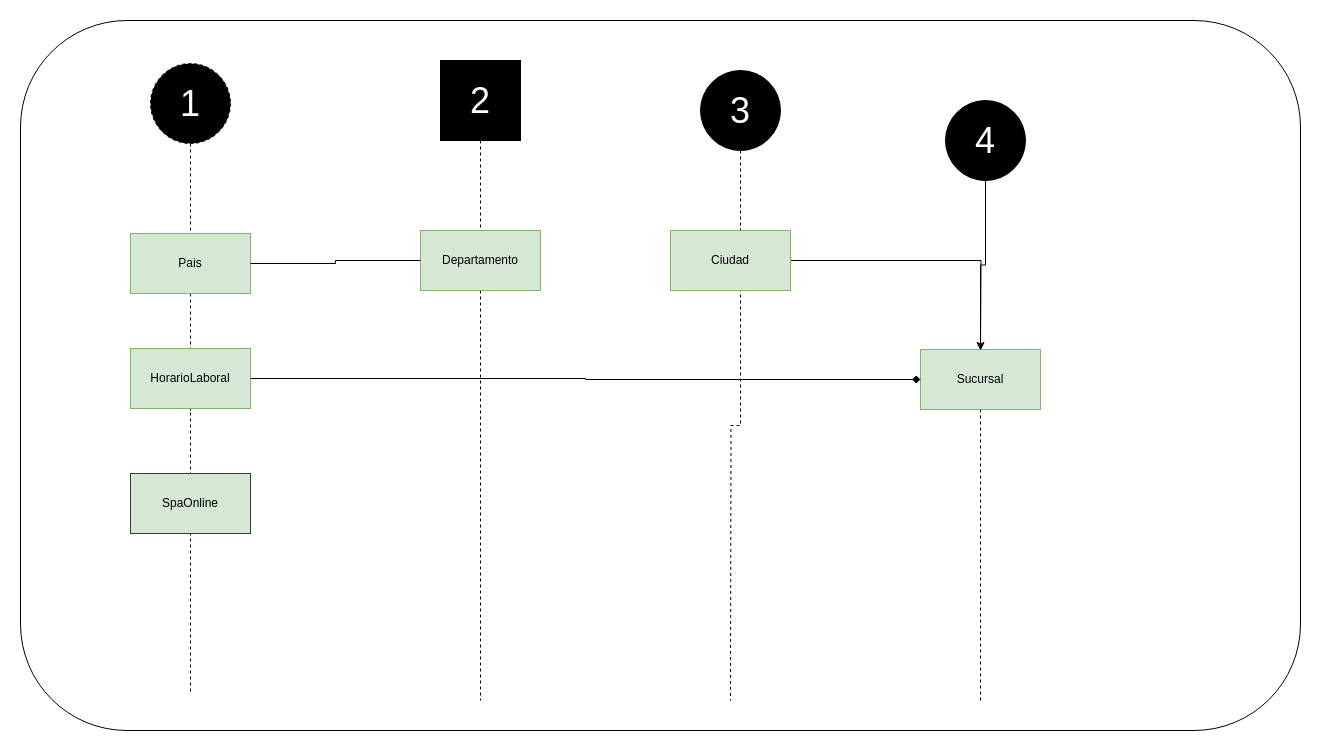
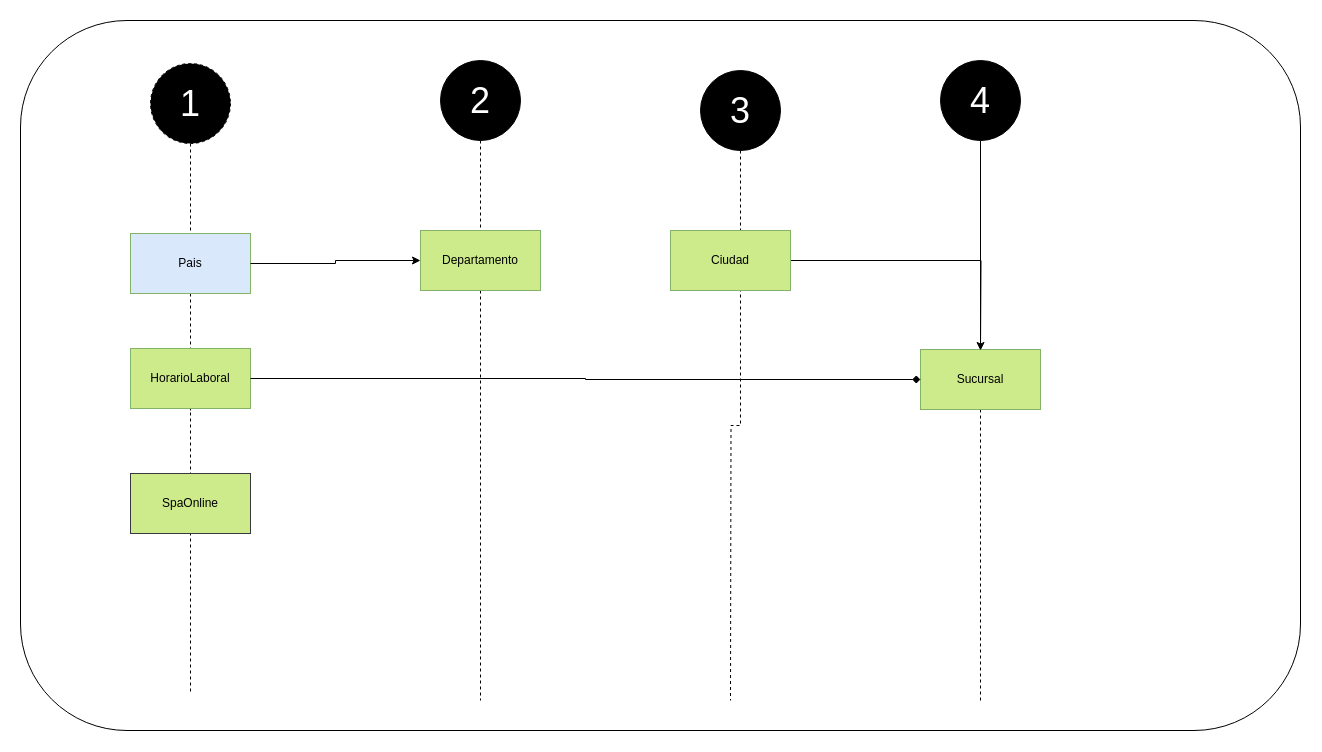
(481, 101) -> (481, 101)
(986, 141) -> (981, 101)
(415, 261) -> (412, 261)
(481, 261) -> (481, 261)
(731, 261) -> (731, 261)
(191, 264) -> (191, 264)
(191, 379) -> (191, 379)
(981, 380) -> (981, 380)
(191, 504) -> (191, 504)
